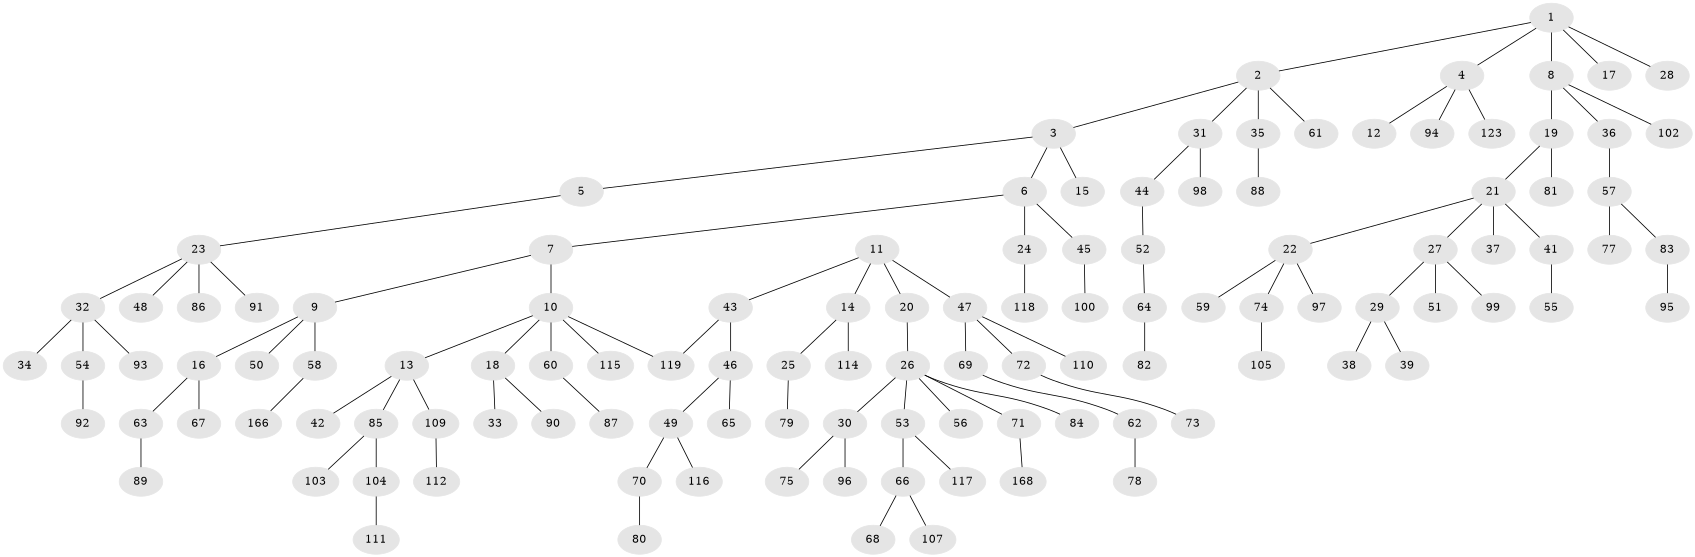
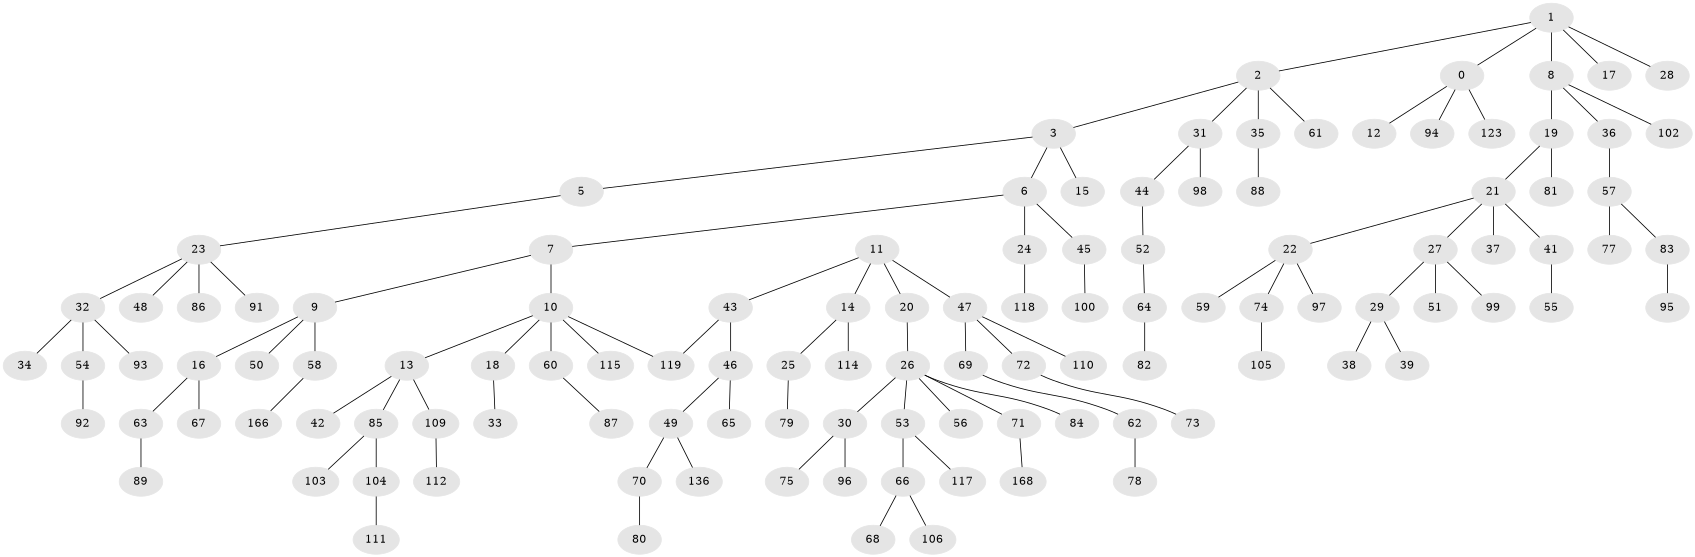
(1462, 76) -> (1462, 76)
(553, 424) -> none
(699, 482) -> (699, 482)
(933, 540) -> (933, 540)
